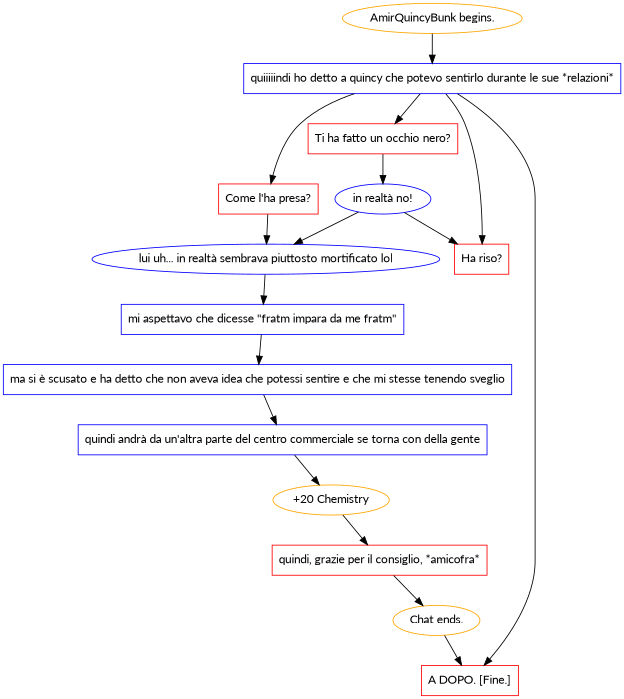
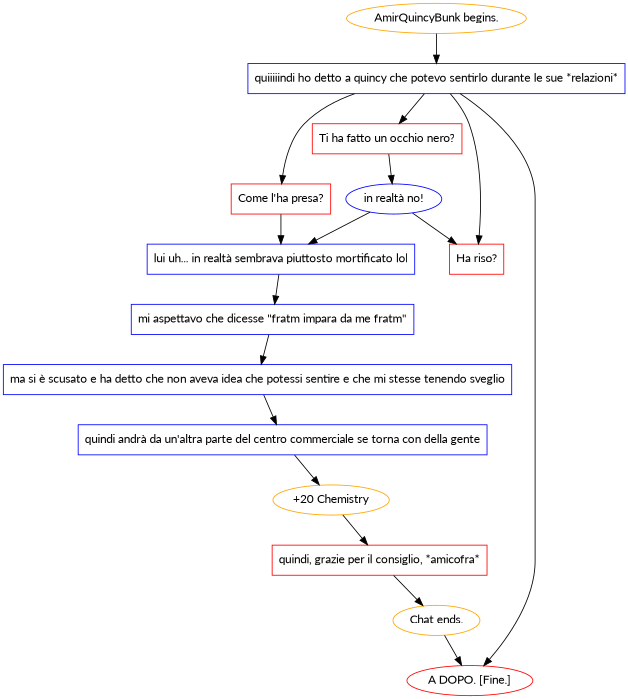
(266, 259) -> (281, 259)
(470, 681) -> (470, 681)
